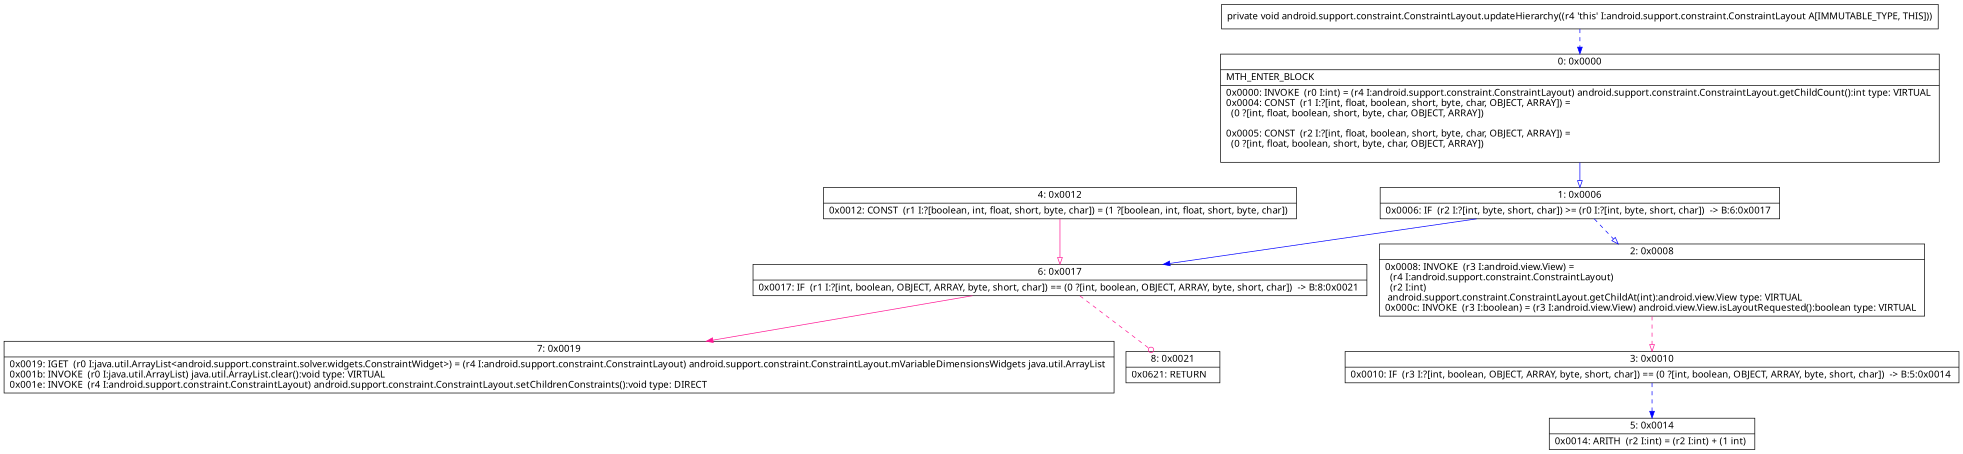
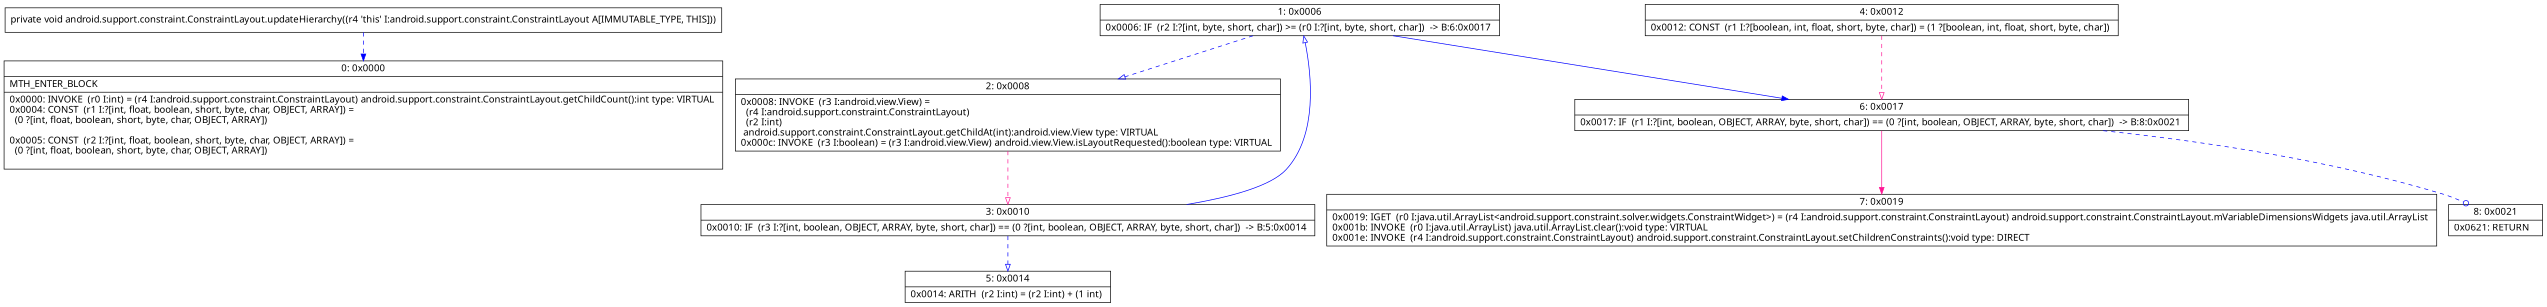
(1580, 172) -> (1294, 159)
(1060, 238) -> (1882, 64)
(1114, 322) -> (2285, 157)
(1652, 397) -> (1008, 250)
